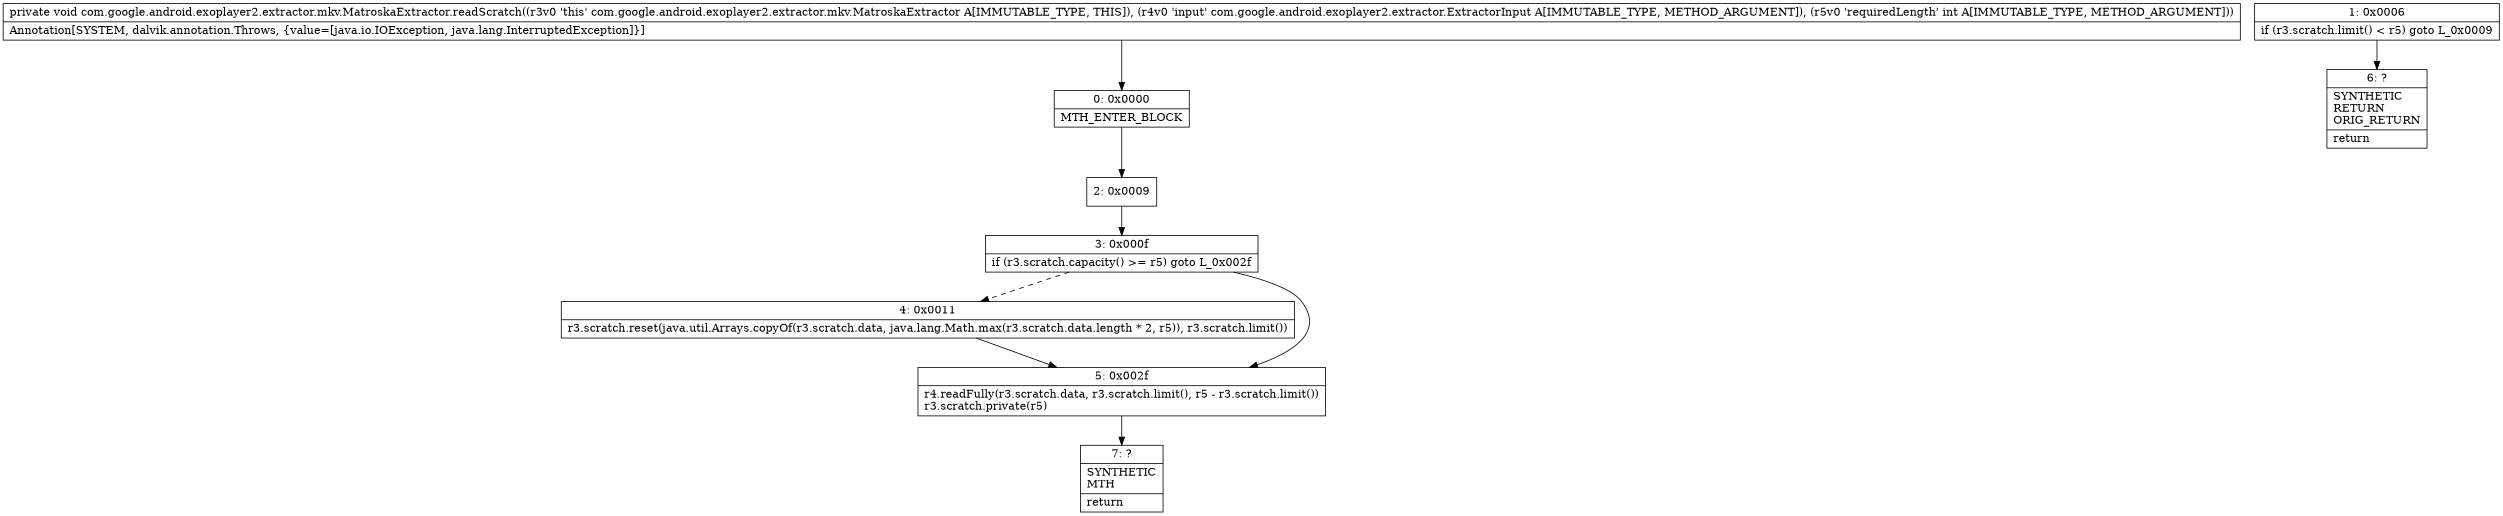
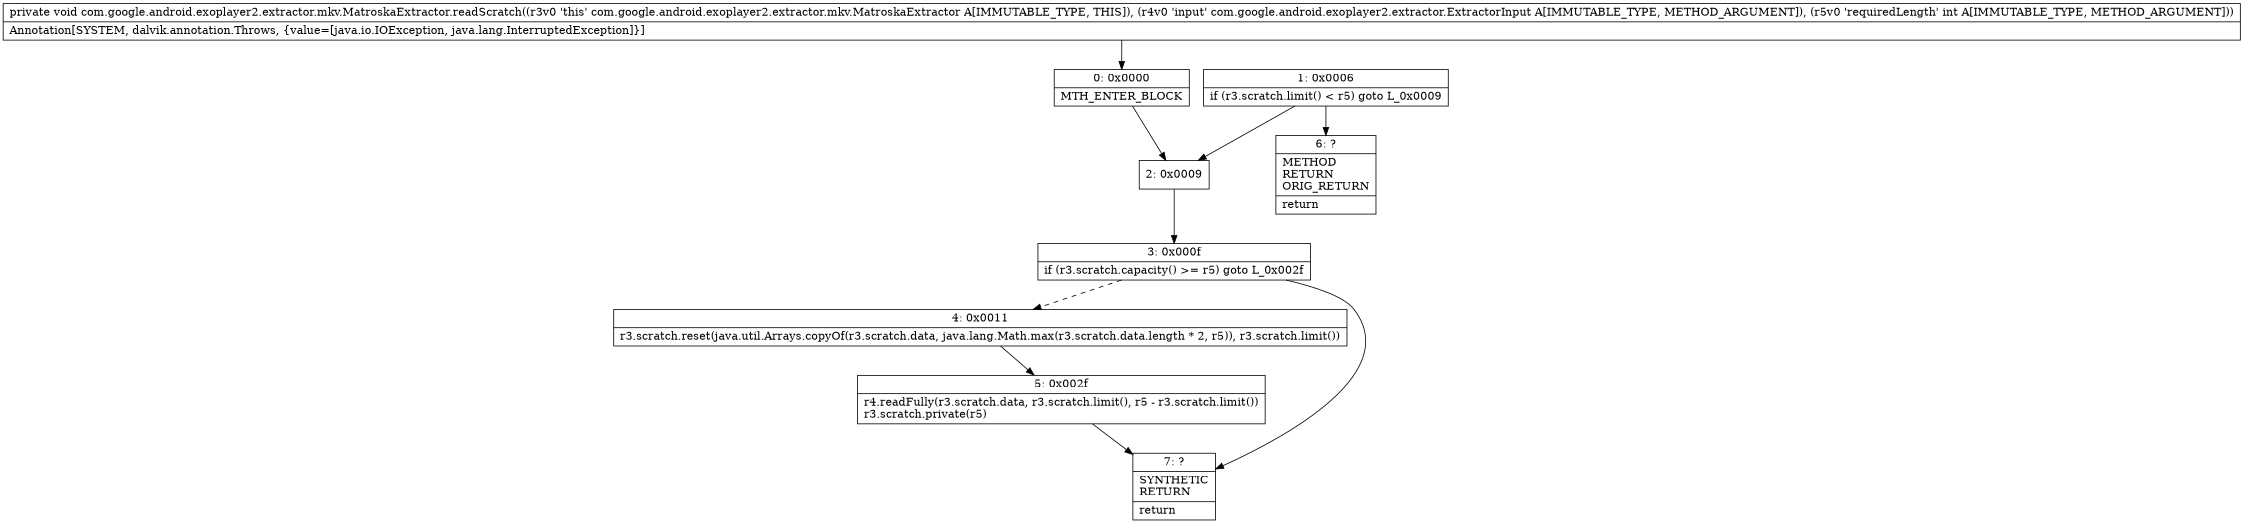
(2368, 97) -> (1310, 162)
none -> (1250, 131)
(1306, 310) -> (1349, 381)
(1101, 484) -> (1165, 492)
